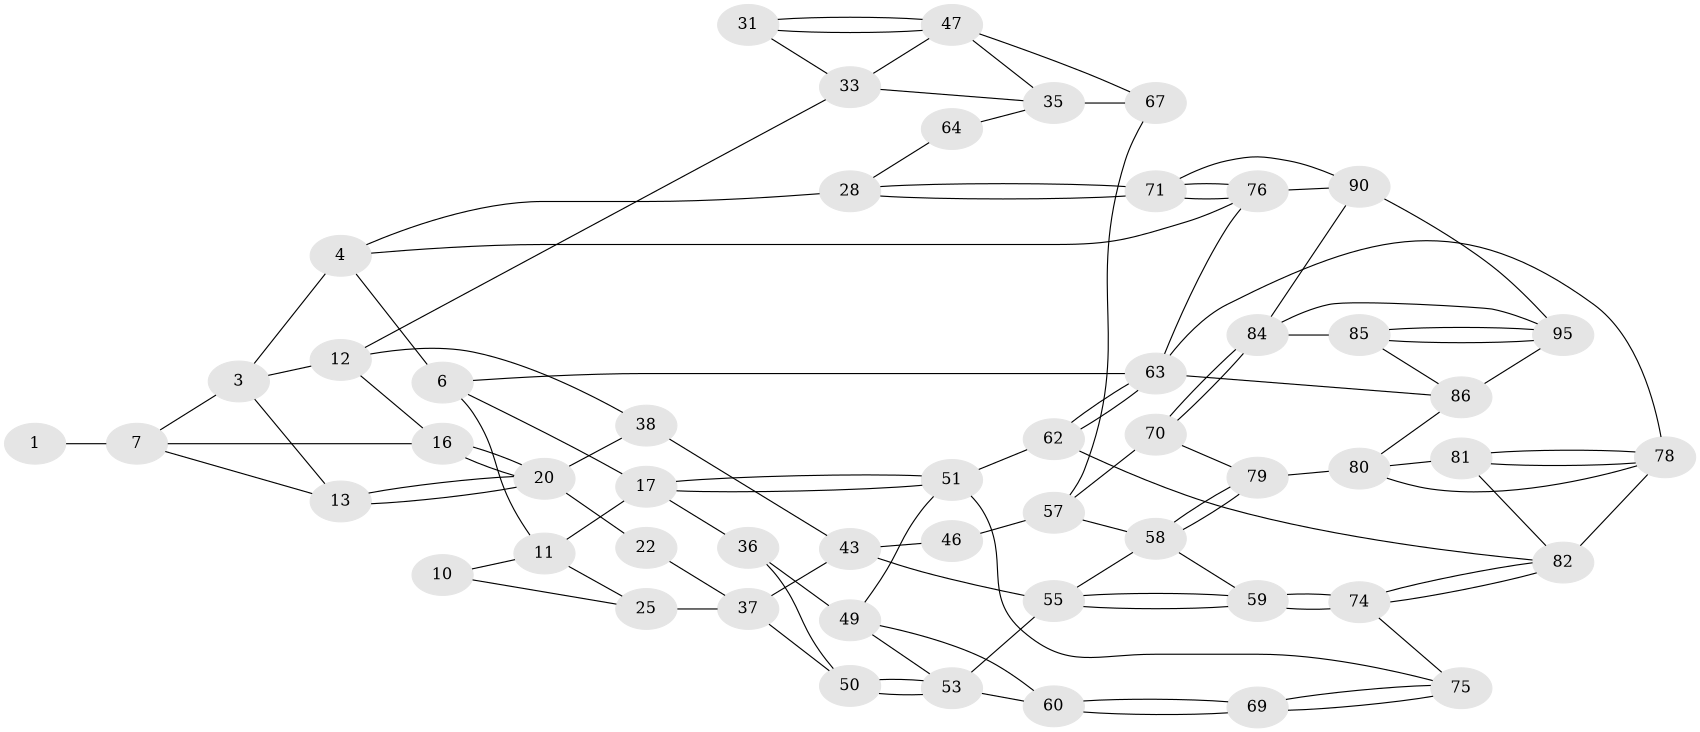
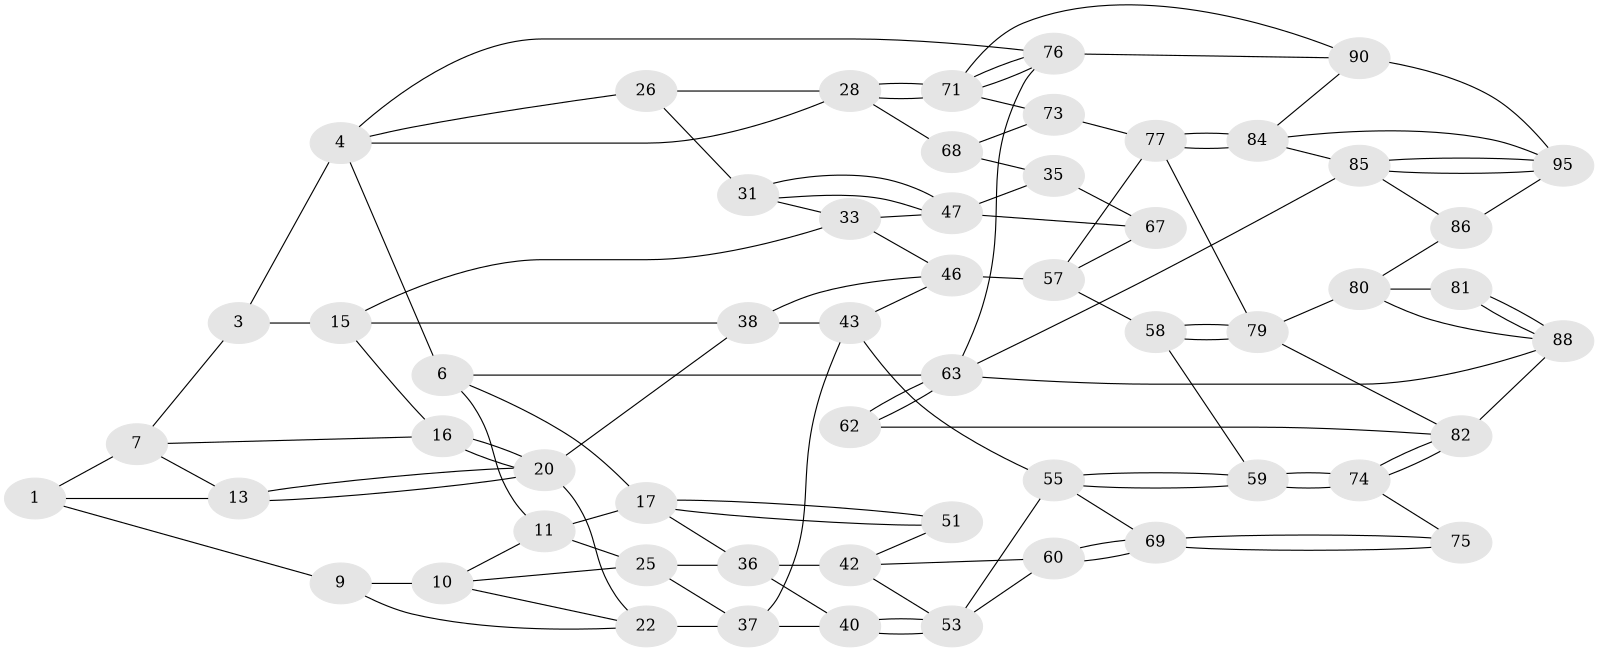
none -> (646, 91)
(952, 95) -> (901, 247)
none -> (1054, 115)
(952, 129) -> (952, 152)
none -> (845, 287)
(341, 360) -> (341, 323)
(1309, 385) -> (1158, 274)
(284, 435) -> (137, 499)
(1156, 435) -> (1156, 141)
(1665, 457) -> (1563, 341)
(1003, 460) -> none
(1512, 511) -> (1344, 376)
none -> (697, 565)
(1105, 570) -> (1105, 512)
none -> (341, 583)
none -> (545, 605)
(850, 620) -> (850, 565)
(1151, 654) -> none
(850, 686) -> (850, 626)
